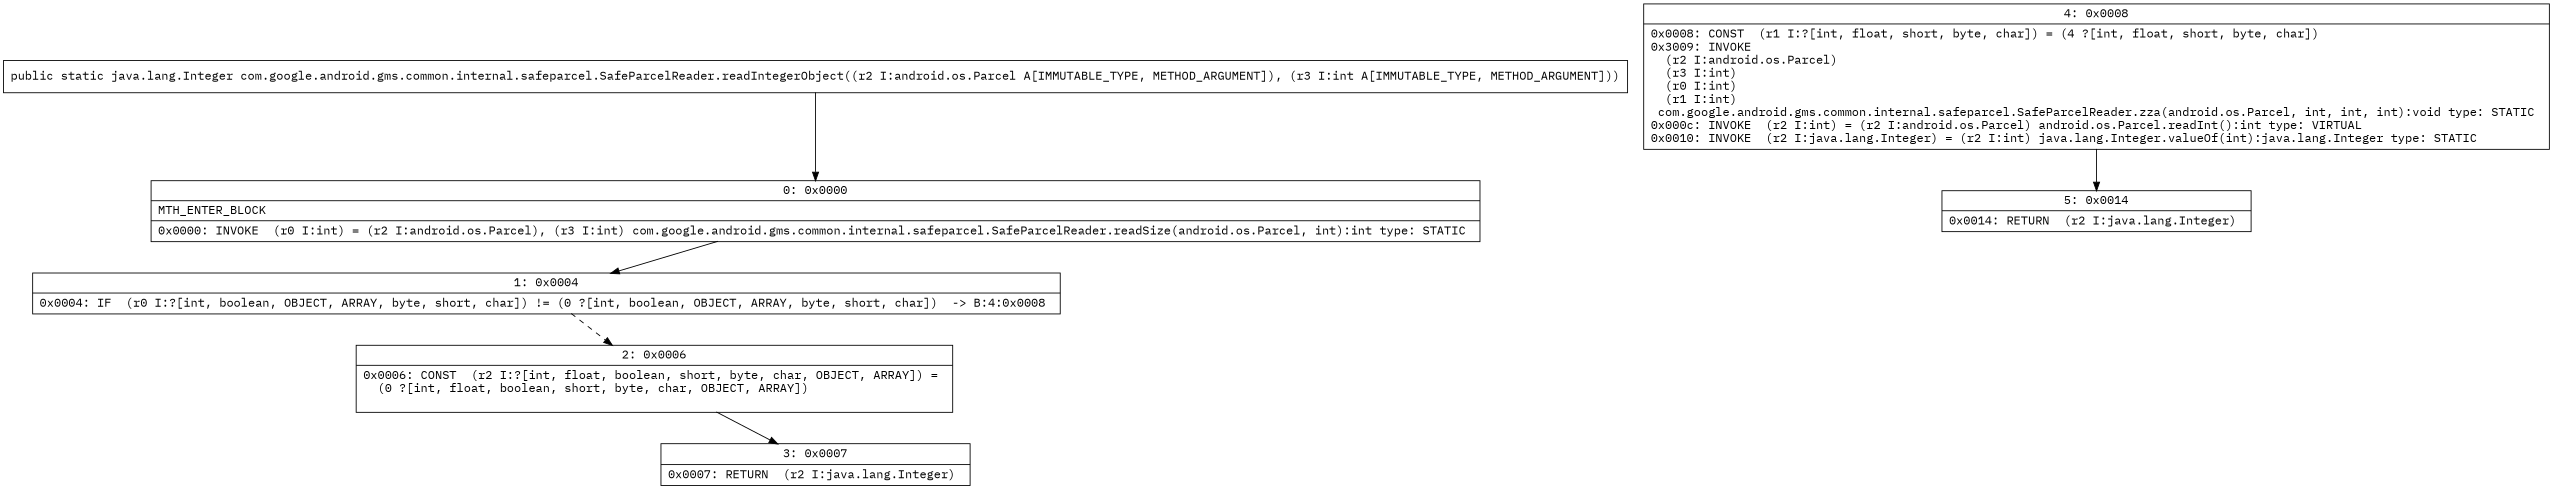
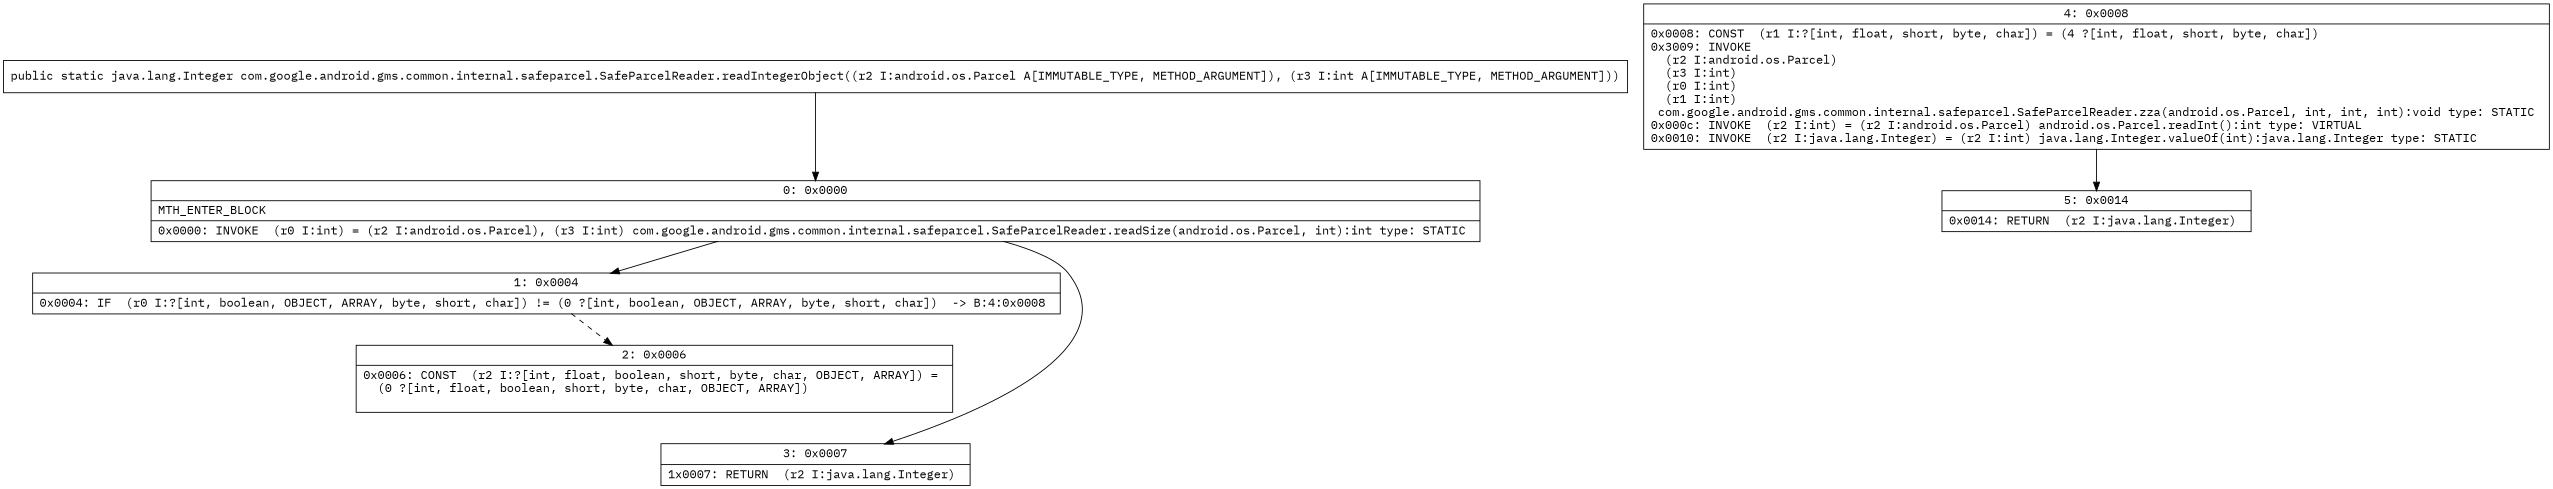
(743, 426) -> (1050, 363)
(816, 475) -> (816, 475)
